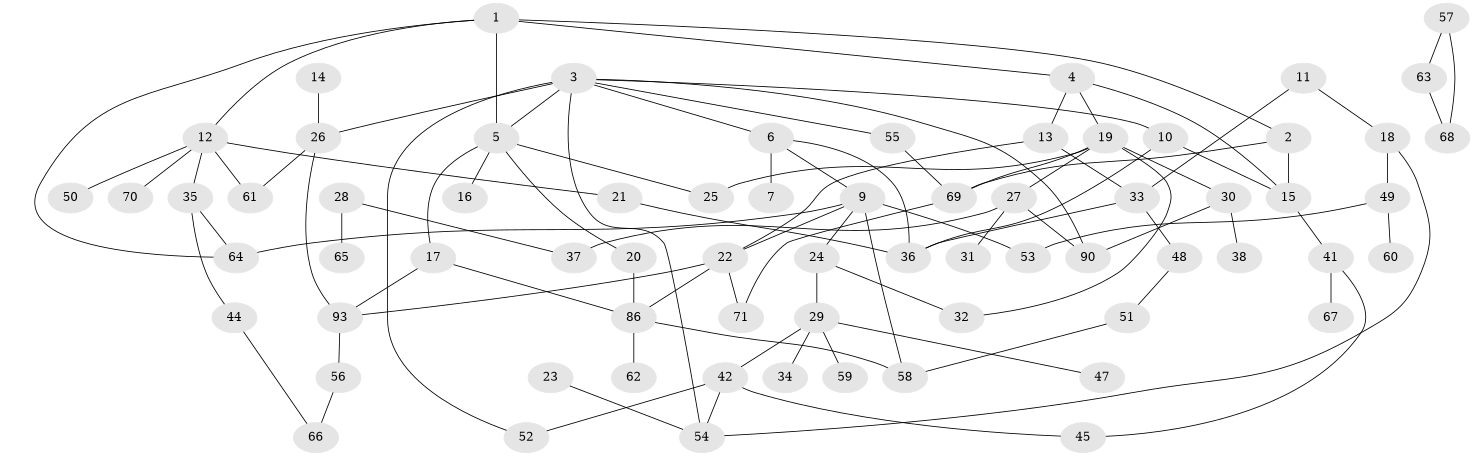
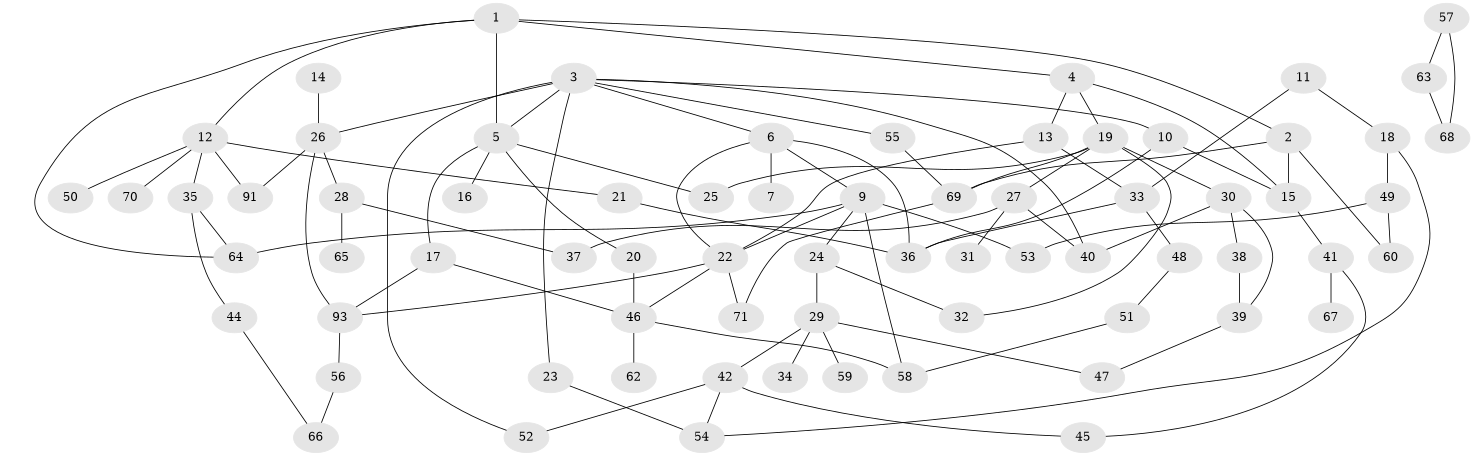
none -> (330, 168)
none -> (683, 181)
(250, 198) -> (250, 198)
none -> (1340, 198)
(662, 241) -> (545, 220)
(1088, 258) -> (1088, 258)
(634, 318) -> (634, 318)
none -> (1240, 318)
